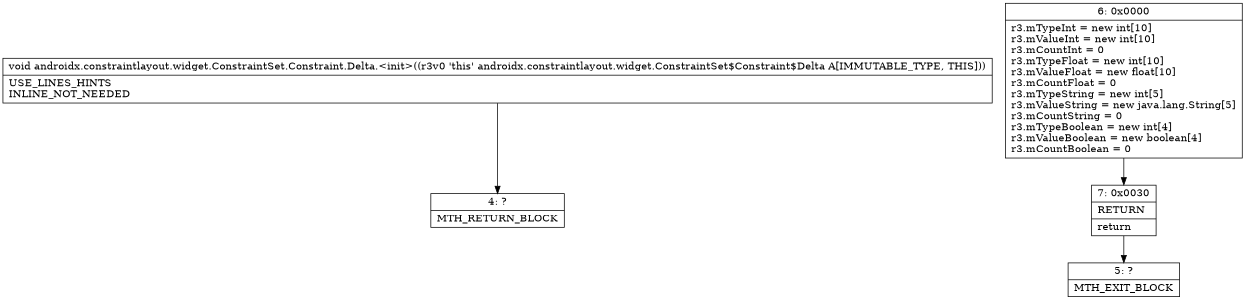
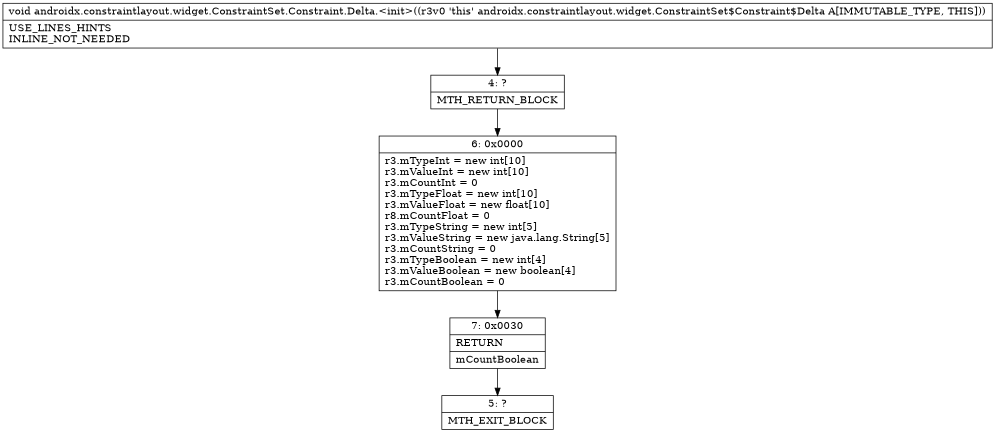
(1064, 83) -> (438, 216)
none -> (498, 119)
(1114, 227) -> (498, 360)
